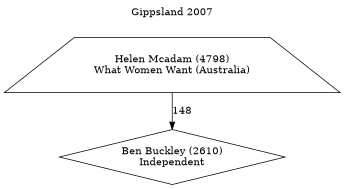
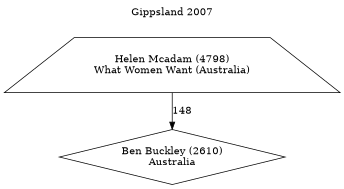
(172, 157) -> (172, 157)
